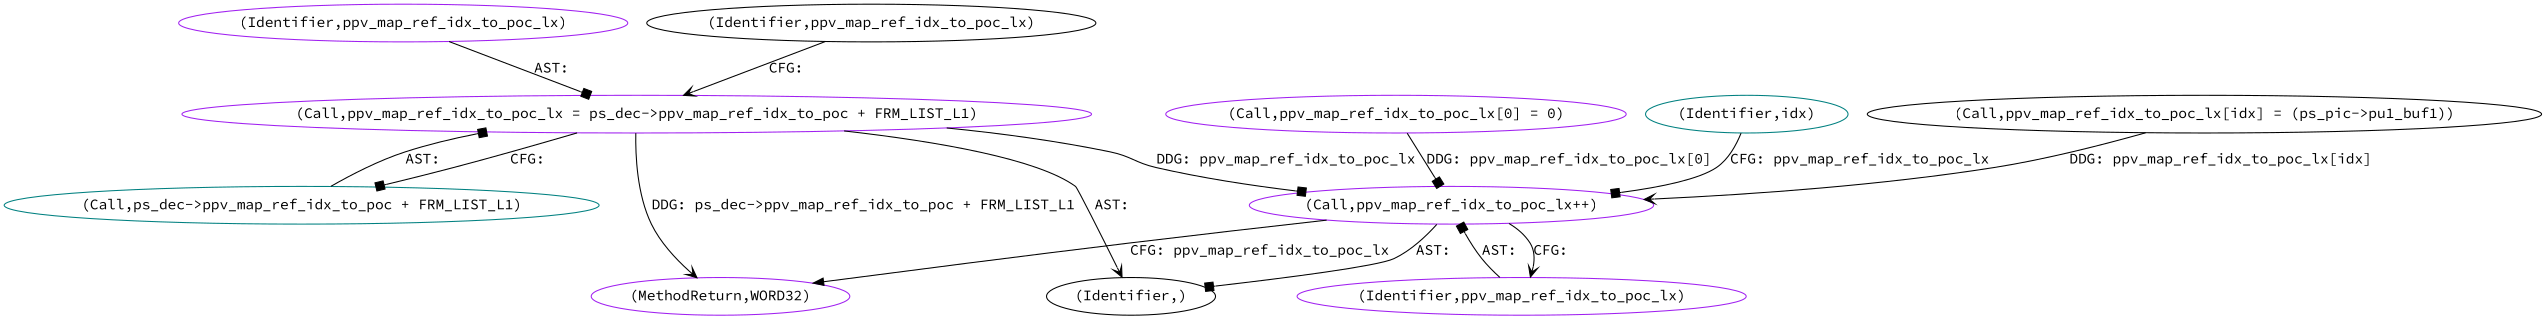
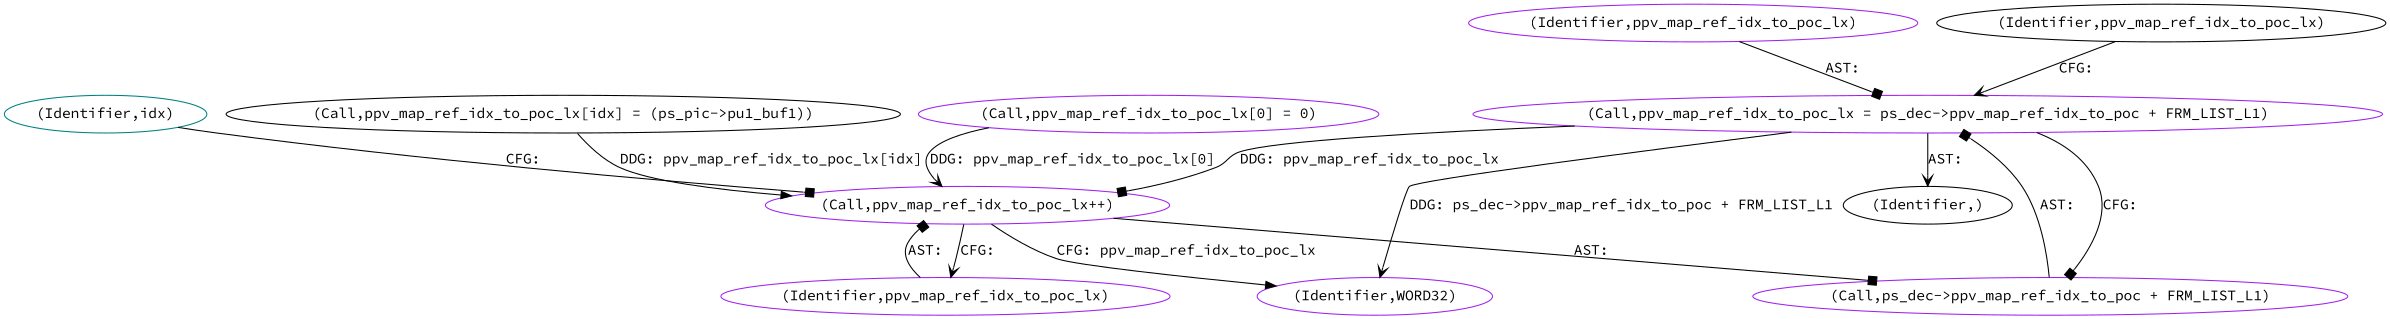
(1421, 155) -> (944, 142)
(1860, 160) -> (528, 160)
(1902, 180) -> (625, 169)
(302, 205) -> (2050, 296)
(1333, 271) -> (1490, 249)
(721, 296) -> (1375, 296)
